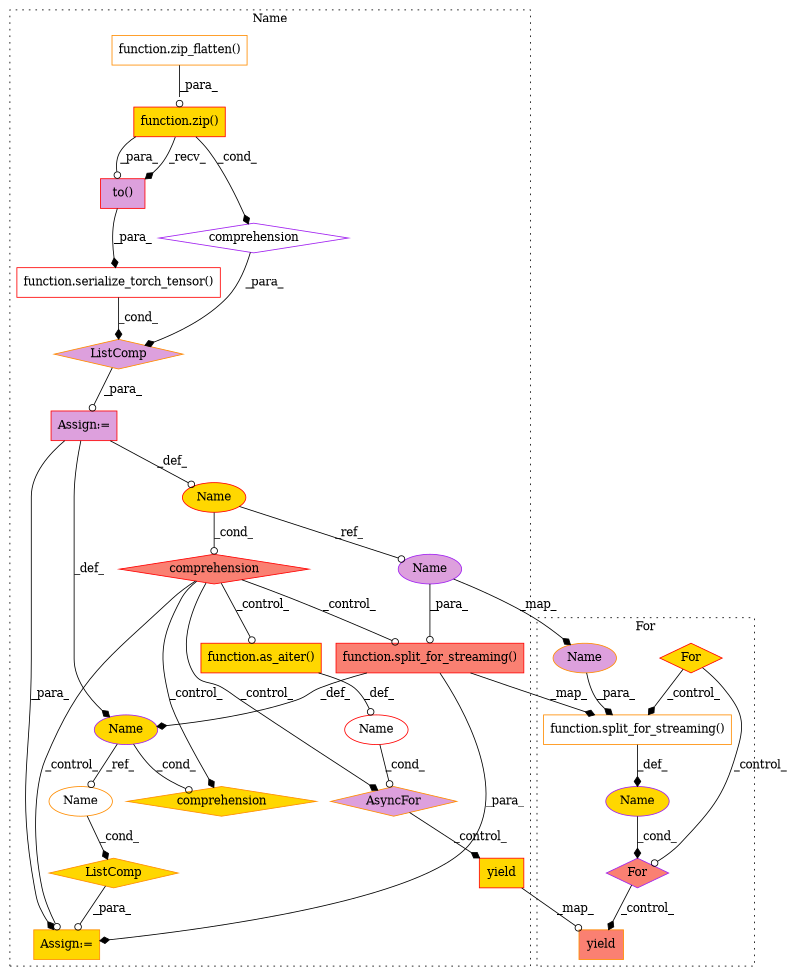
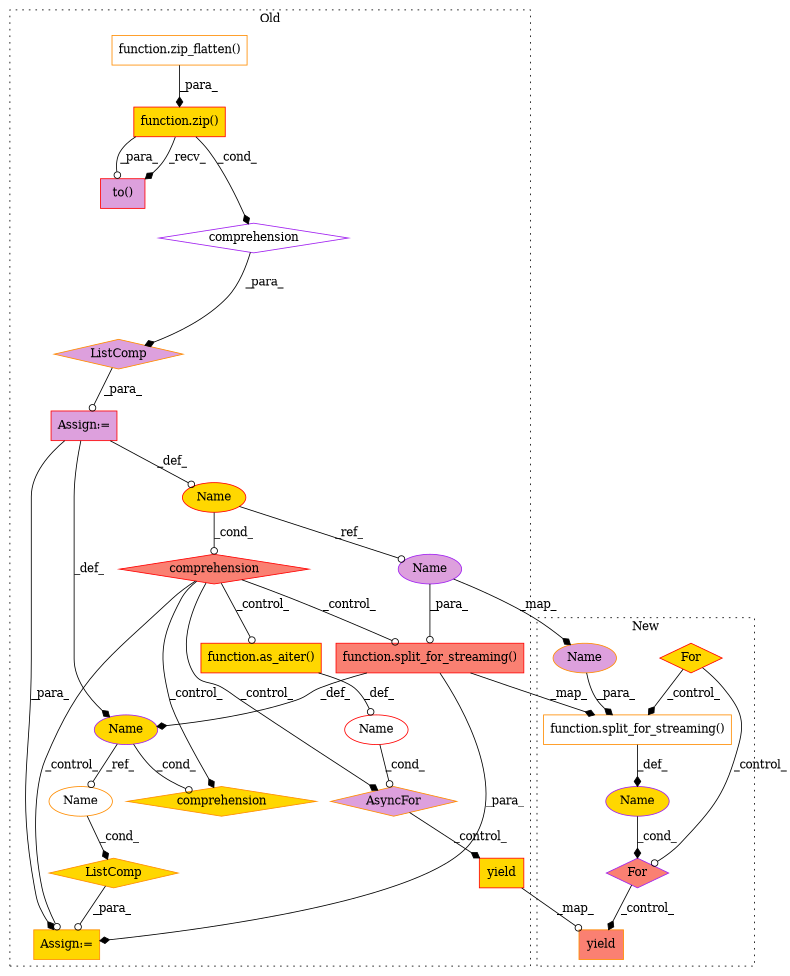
(270, 19) -> (270, 19)
(180, 81) -> (180, 81)
(119, 282) -> none
(646, 627) -> (646, 627)
